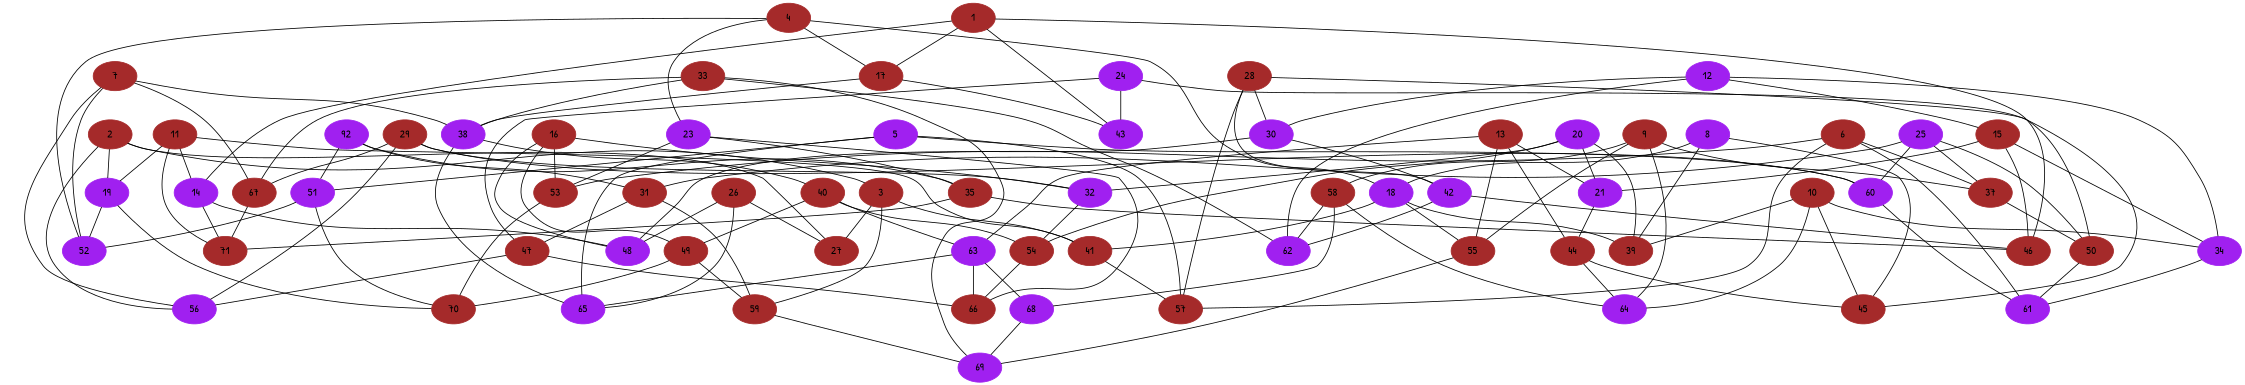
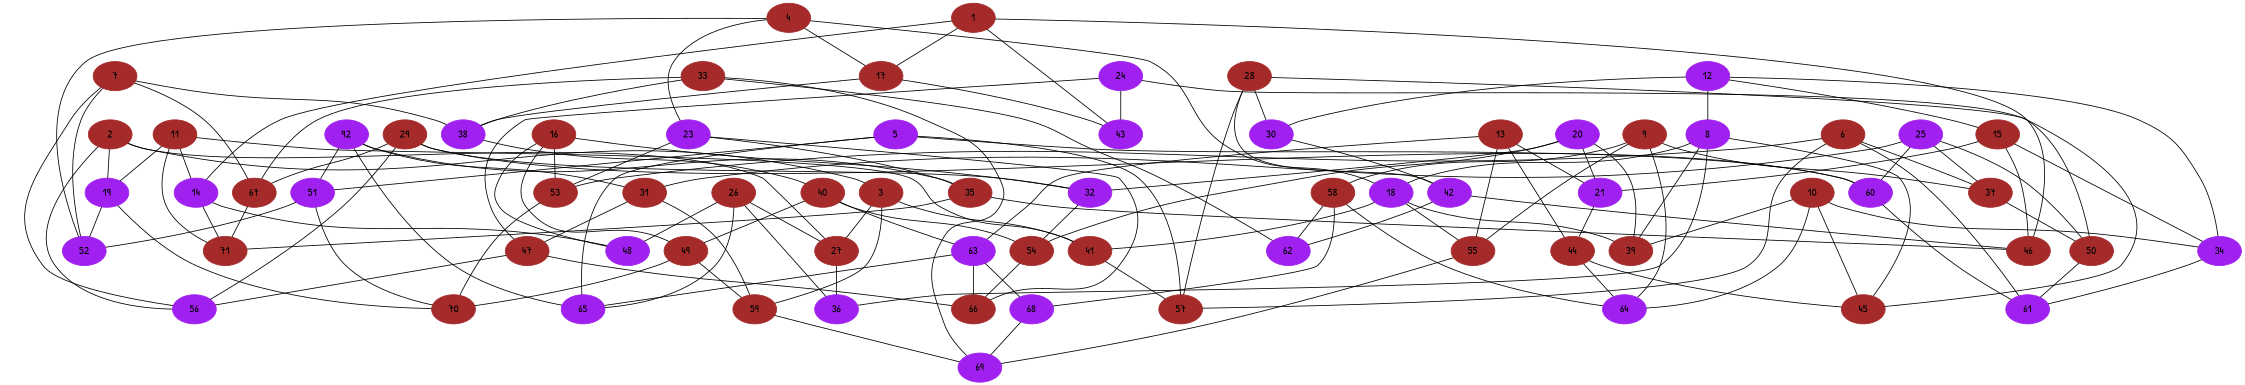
(1459, 116) -> (1708, 105)
(932, 152) -> none
(466, 247) -> (439, 253)
none -> (837, 309)
